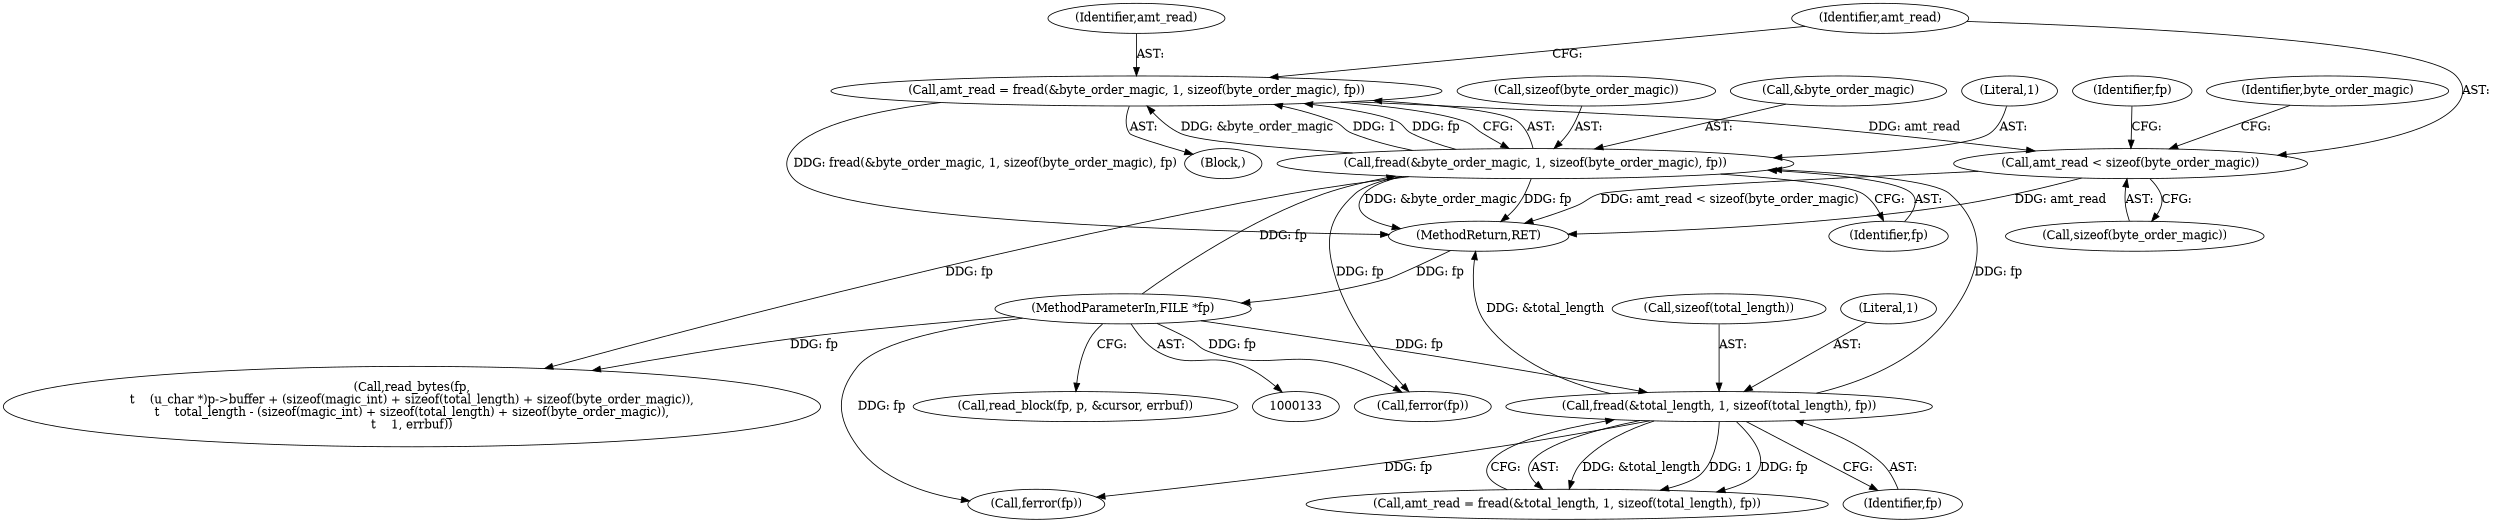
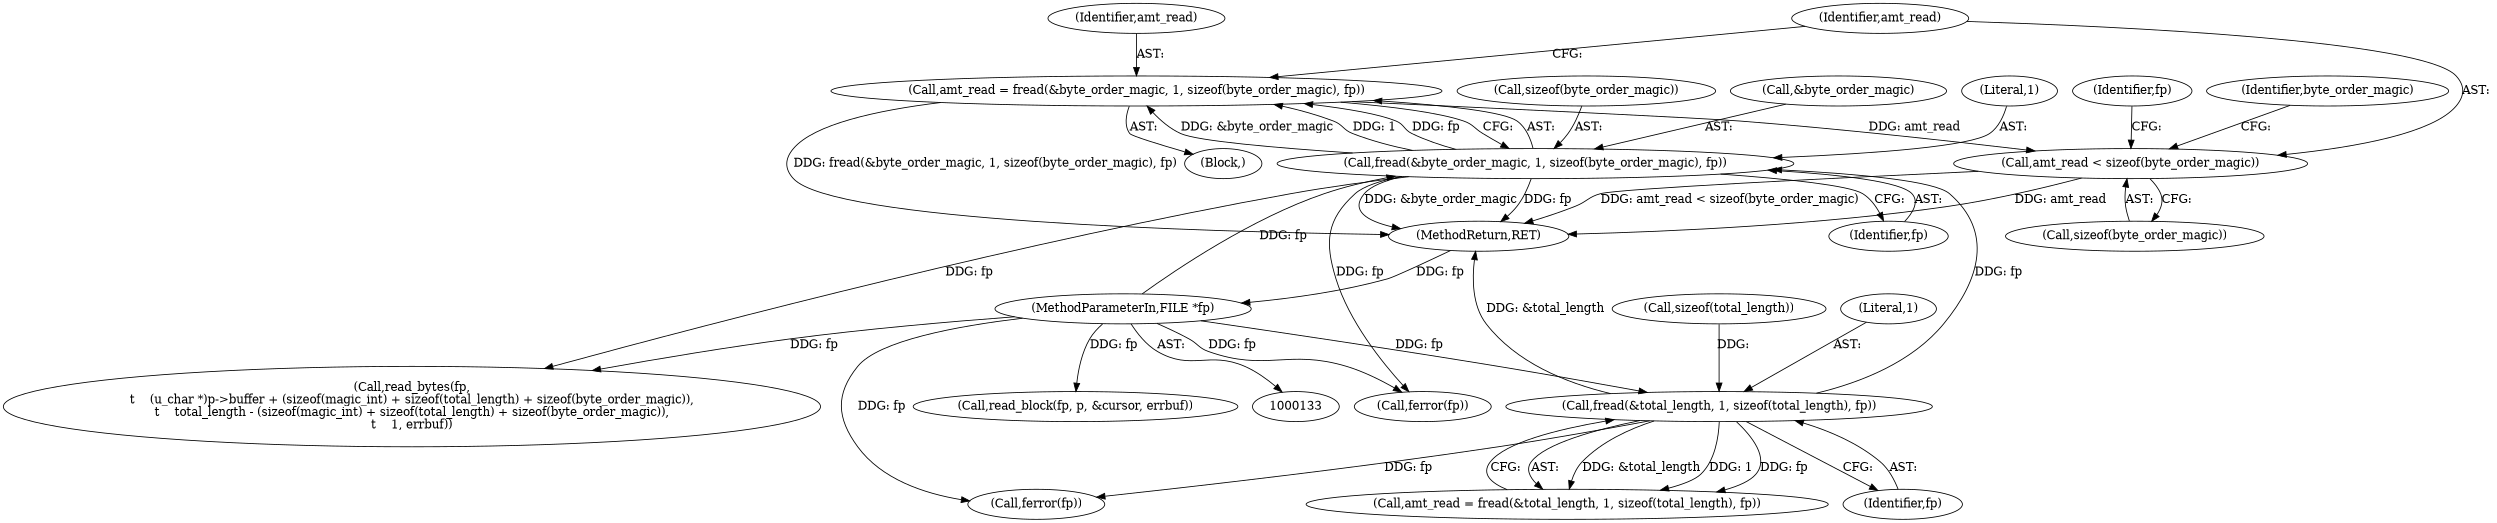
(1114, 345) -> (1114, 345)
(1735, 345) -> (1735, 345)
